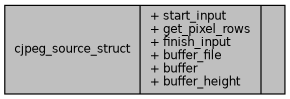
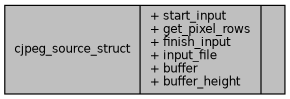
(186, 56) -> (184, 56)
